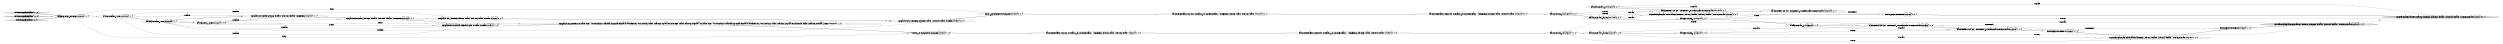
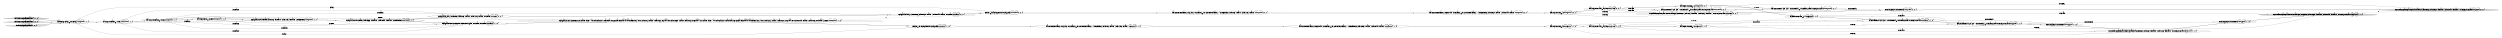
(1605, 7) -> none
